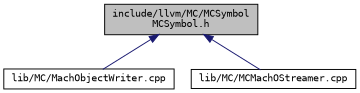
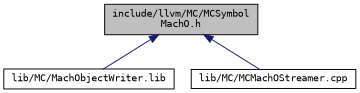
(181, 20) -> (181, 20)
(89, 79) -> (89, 79)
